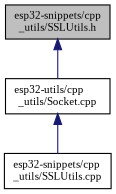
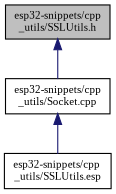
(58, 96) -> (58, 96)
(58, 171) -> (58, 171)
